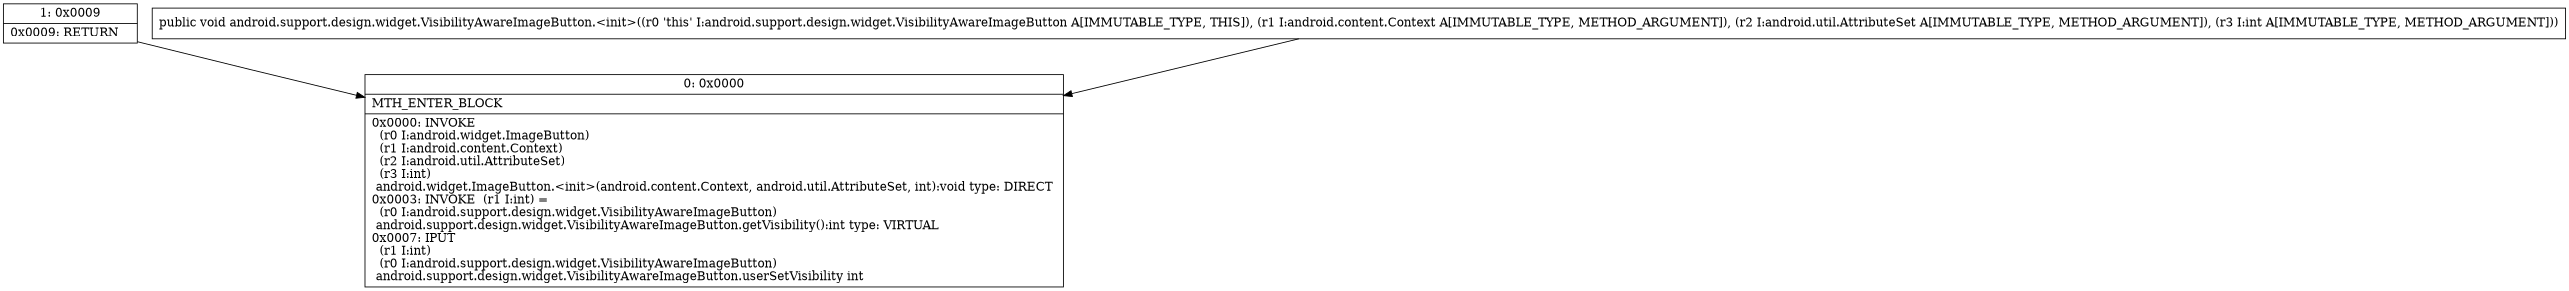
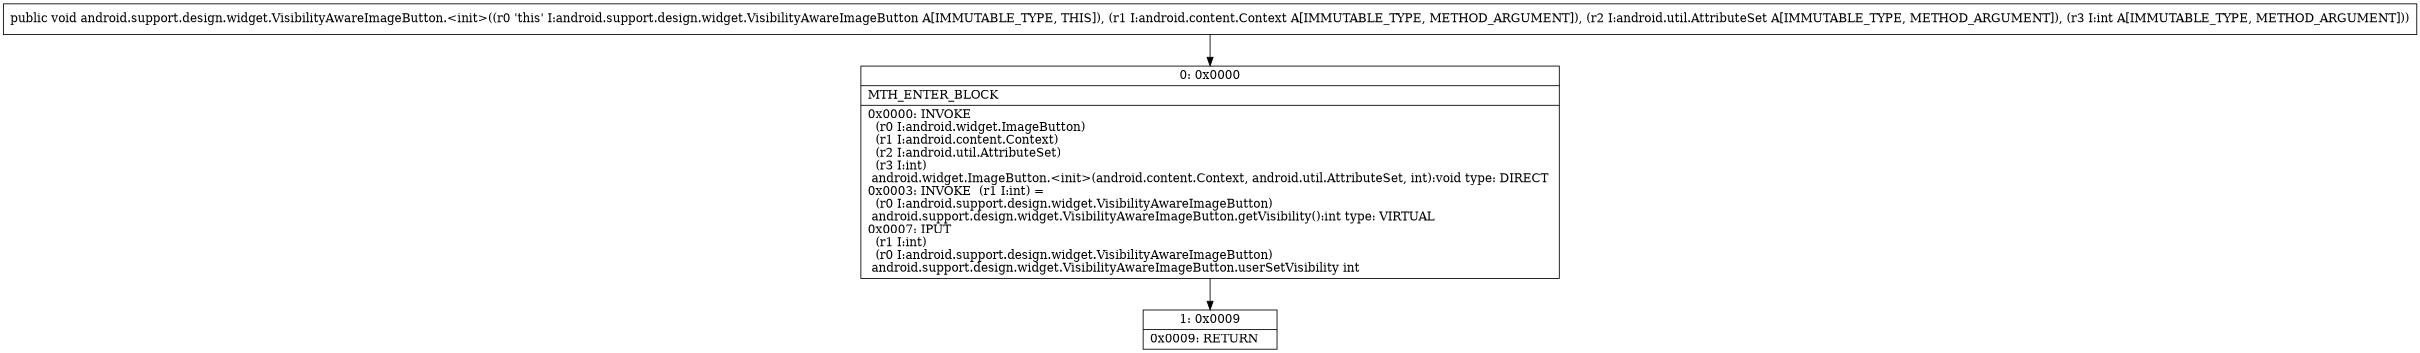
(247, 69) -> (1210, 290)
